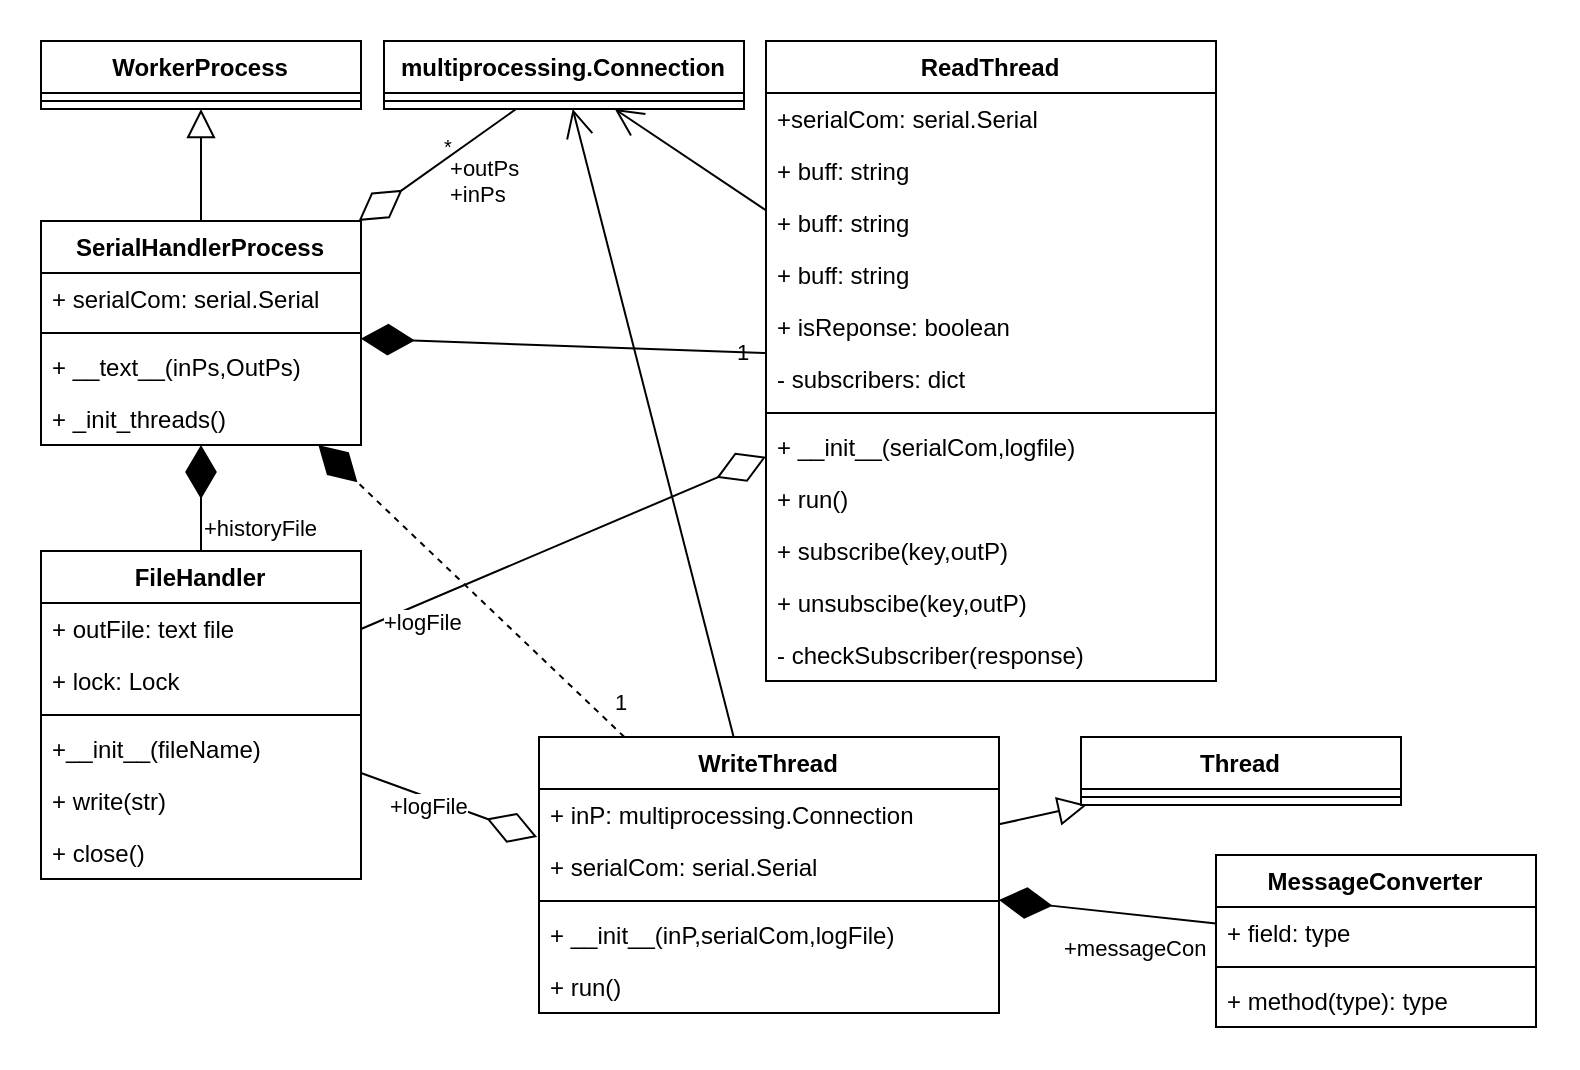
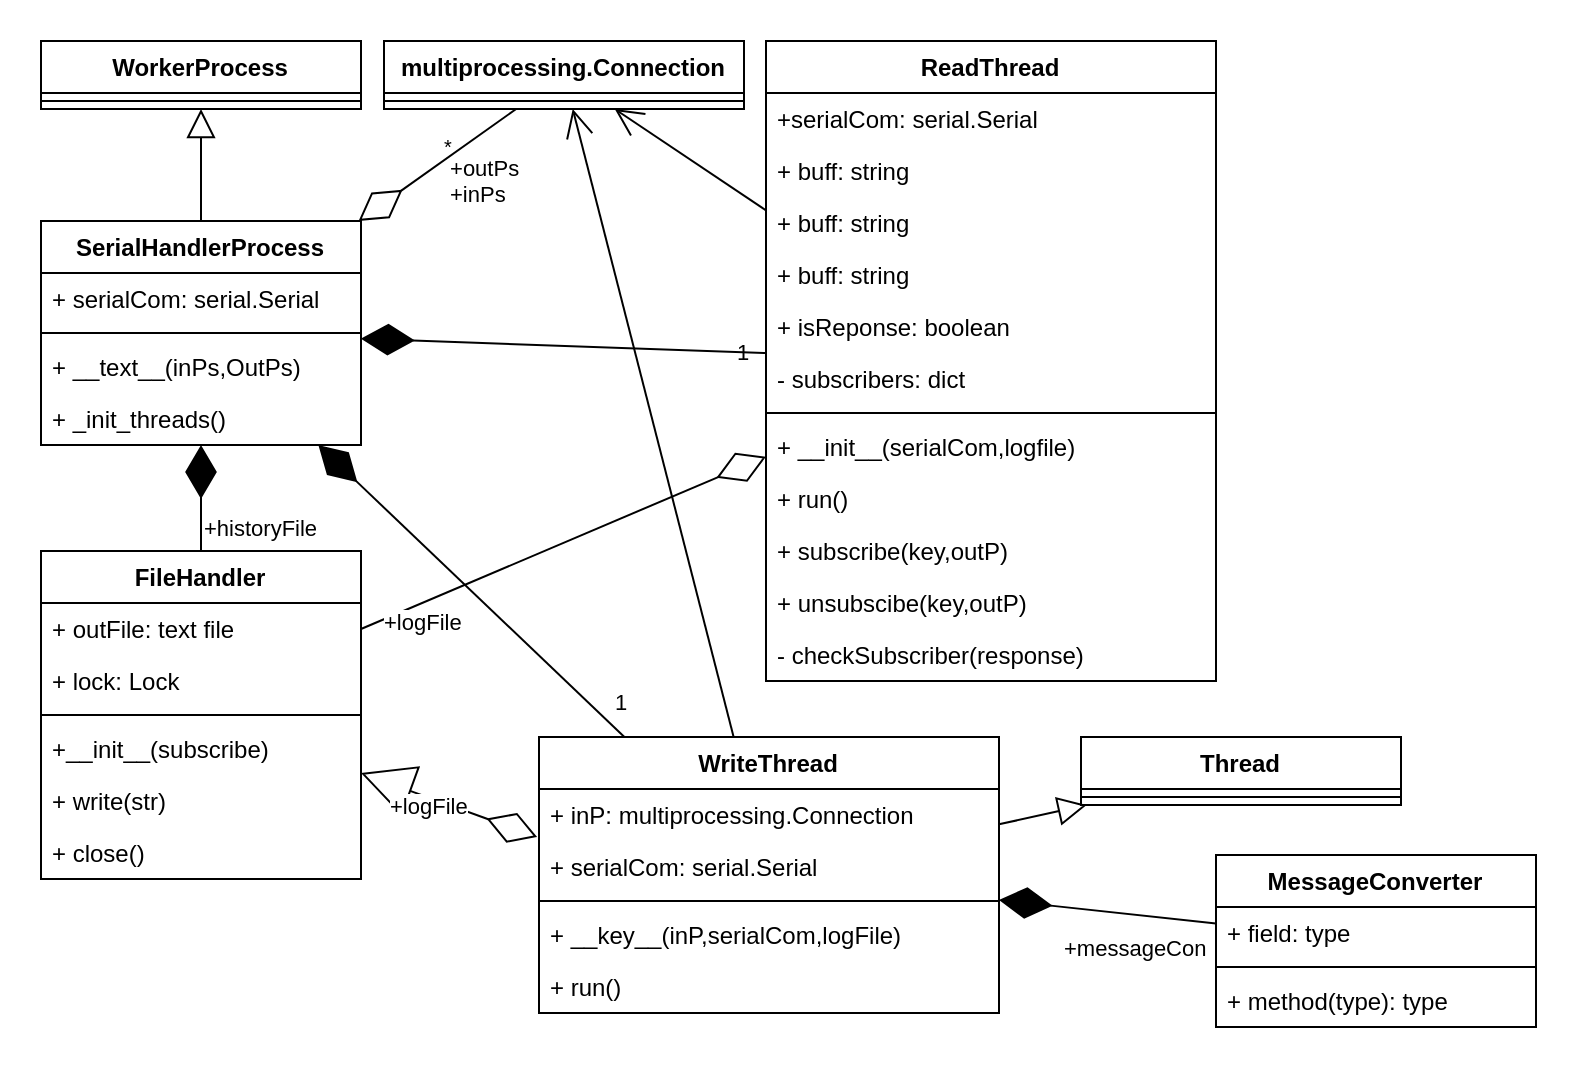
(489, 608) -> (489, 608)
(167, 750) -> (177, 750)
(387, 783) -> (411, 791)
(737, 936) -> (737, 936)
